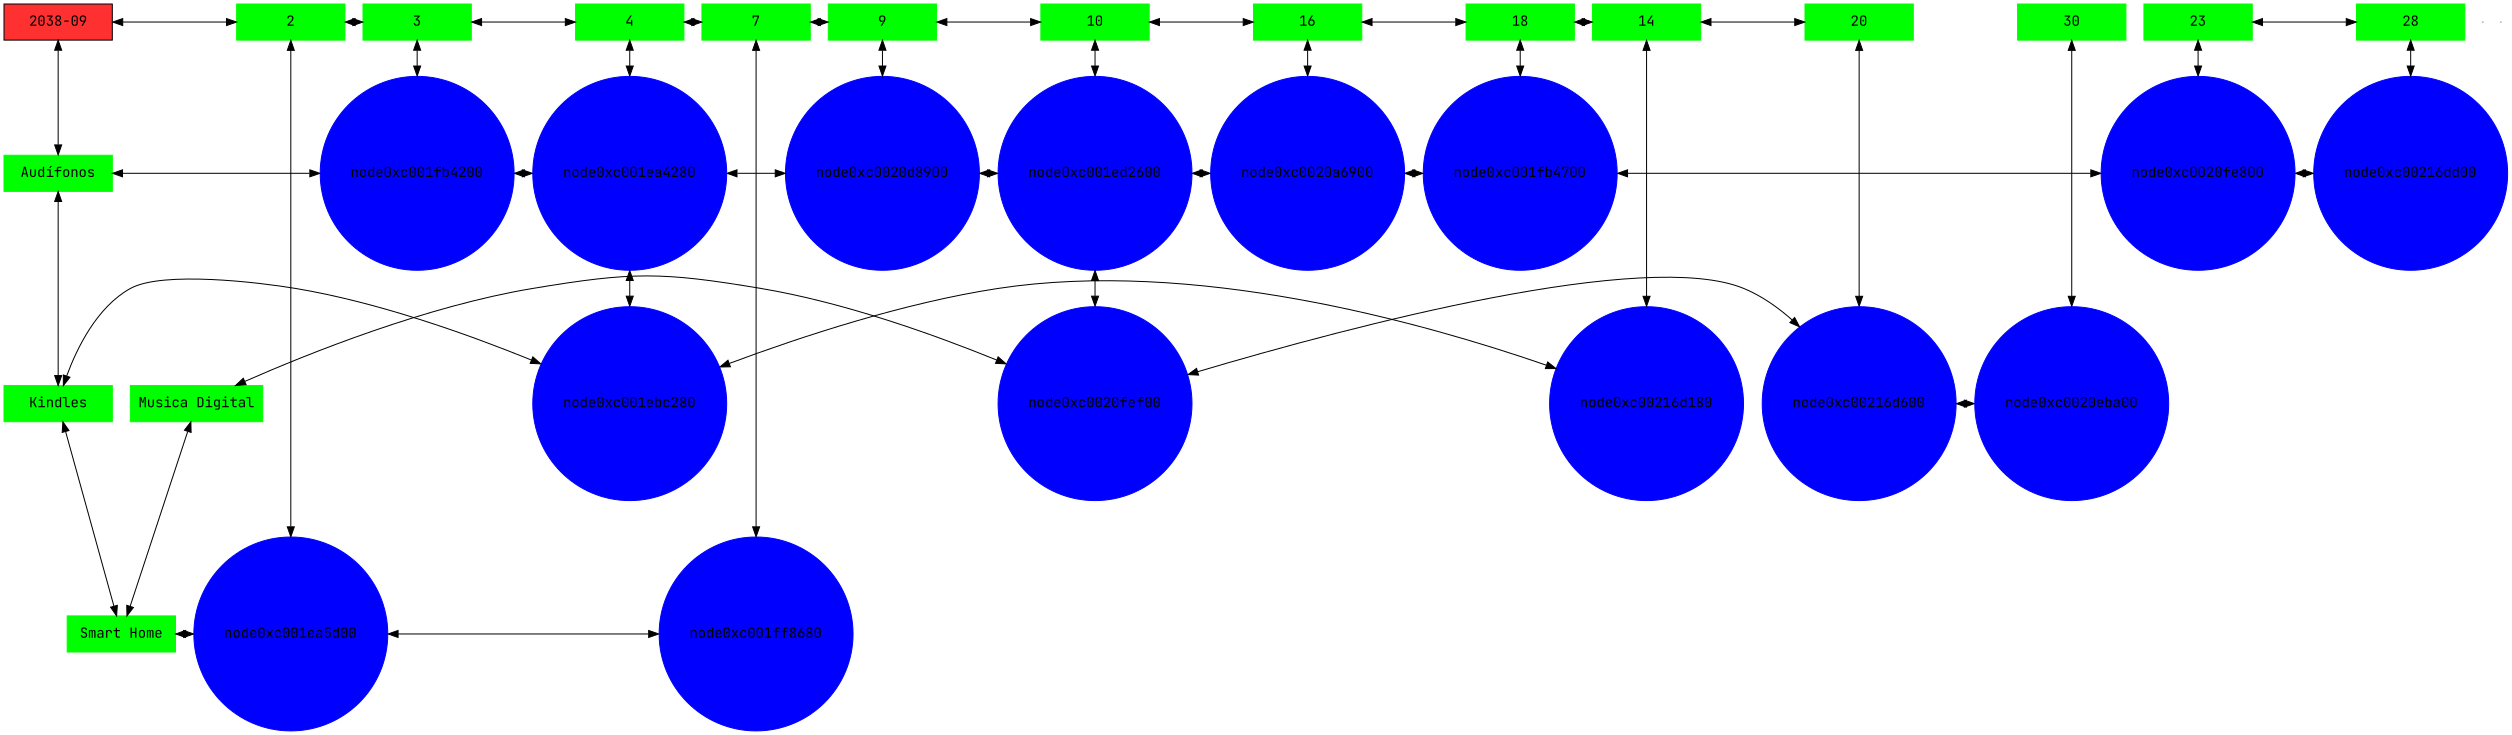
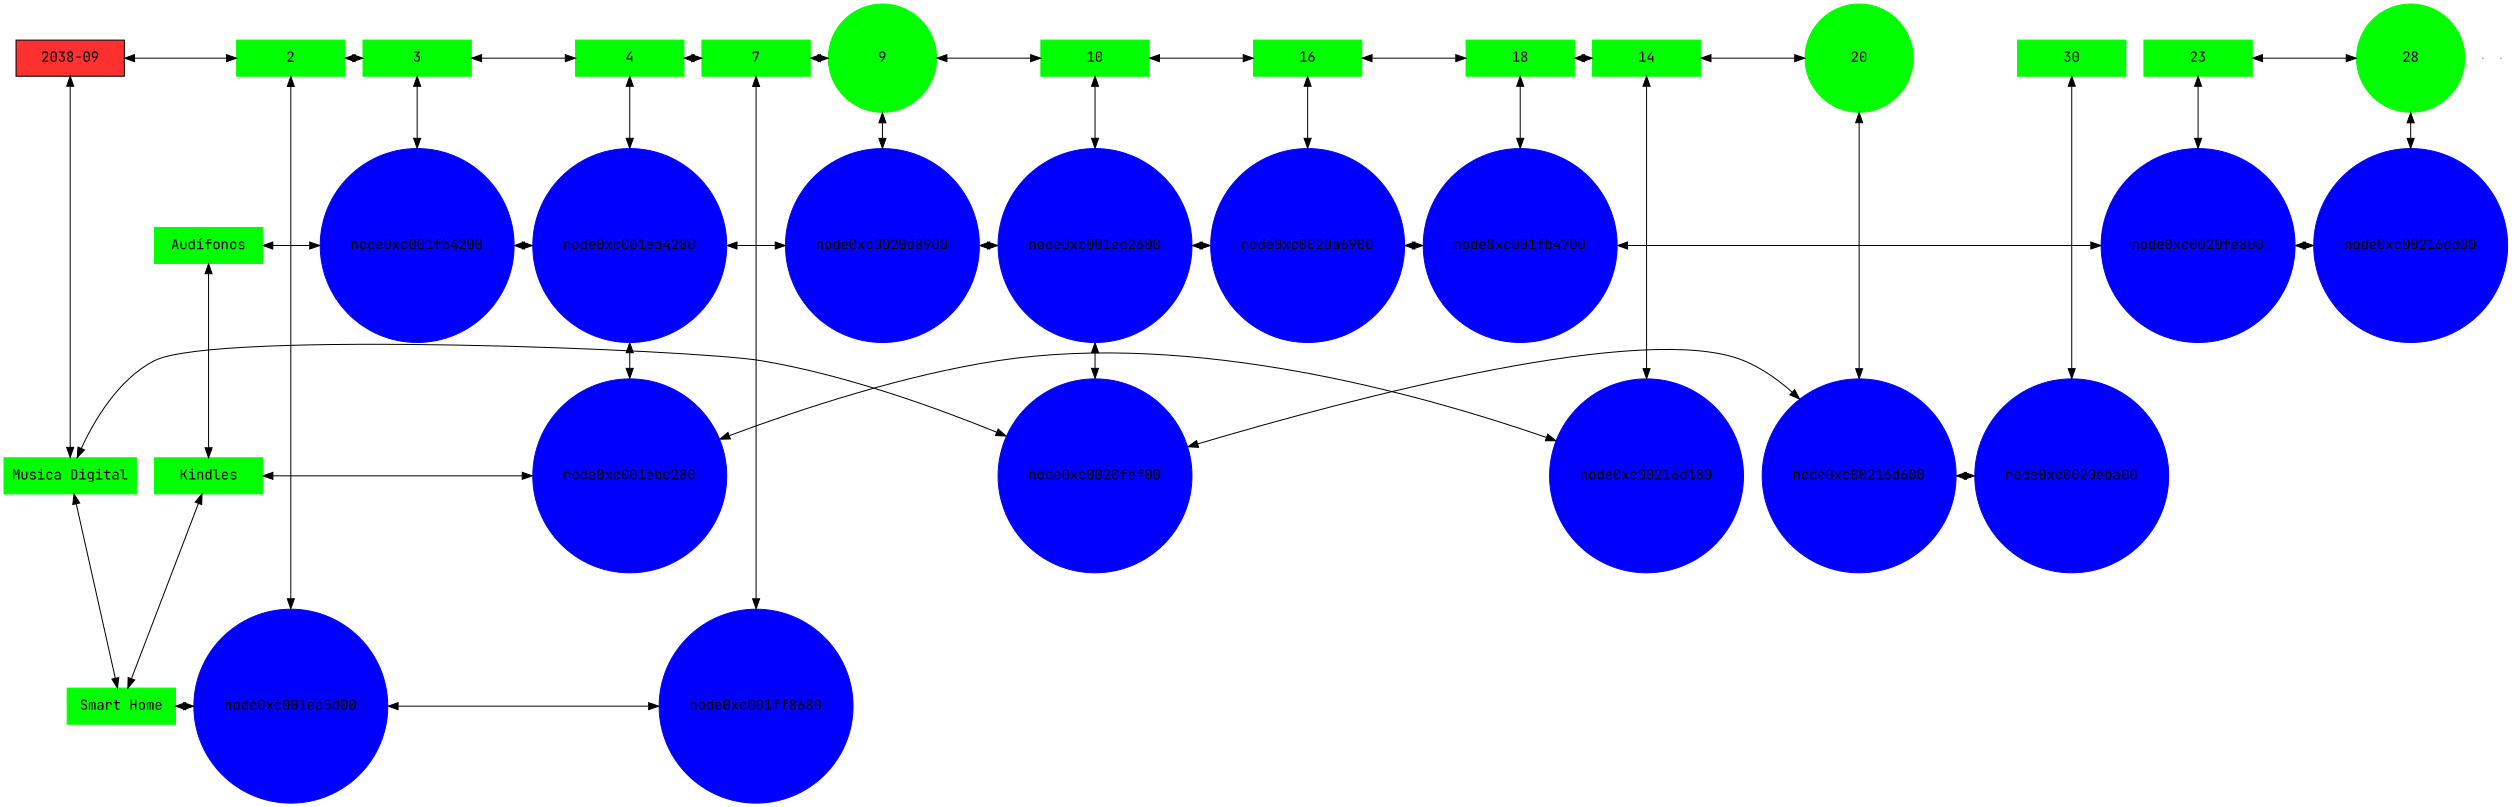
(882, 22) -> (882, 58)
(1859, 22) -> (1859, 58)
(2411, 22) -> (2411, 58)
(58, 98) -> (70, 267)
